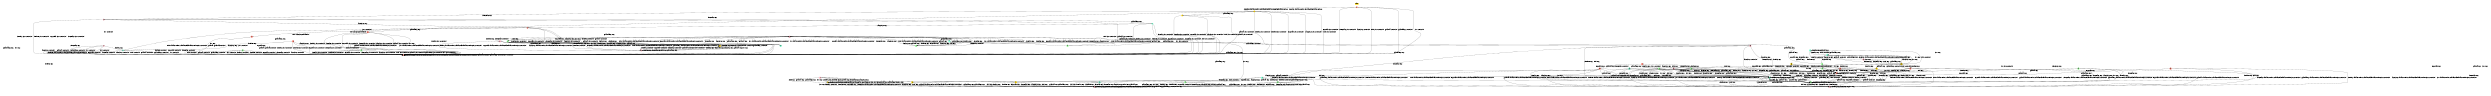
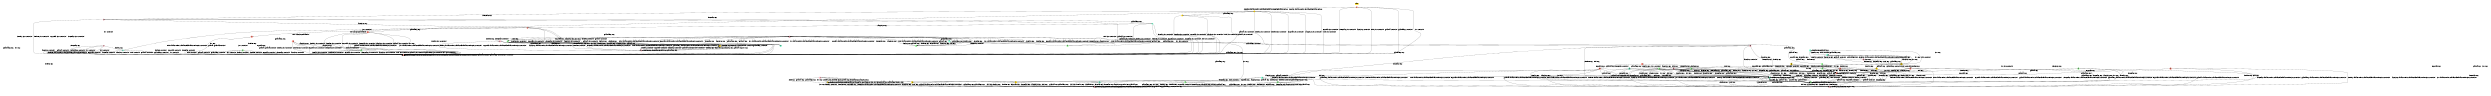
(209, 49) -> (327, 47)
(1823, 58) -> none
